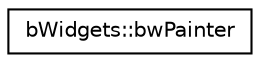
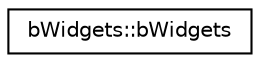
(130, 31) -> (130, 31)
